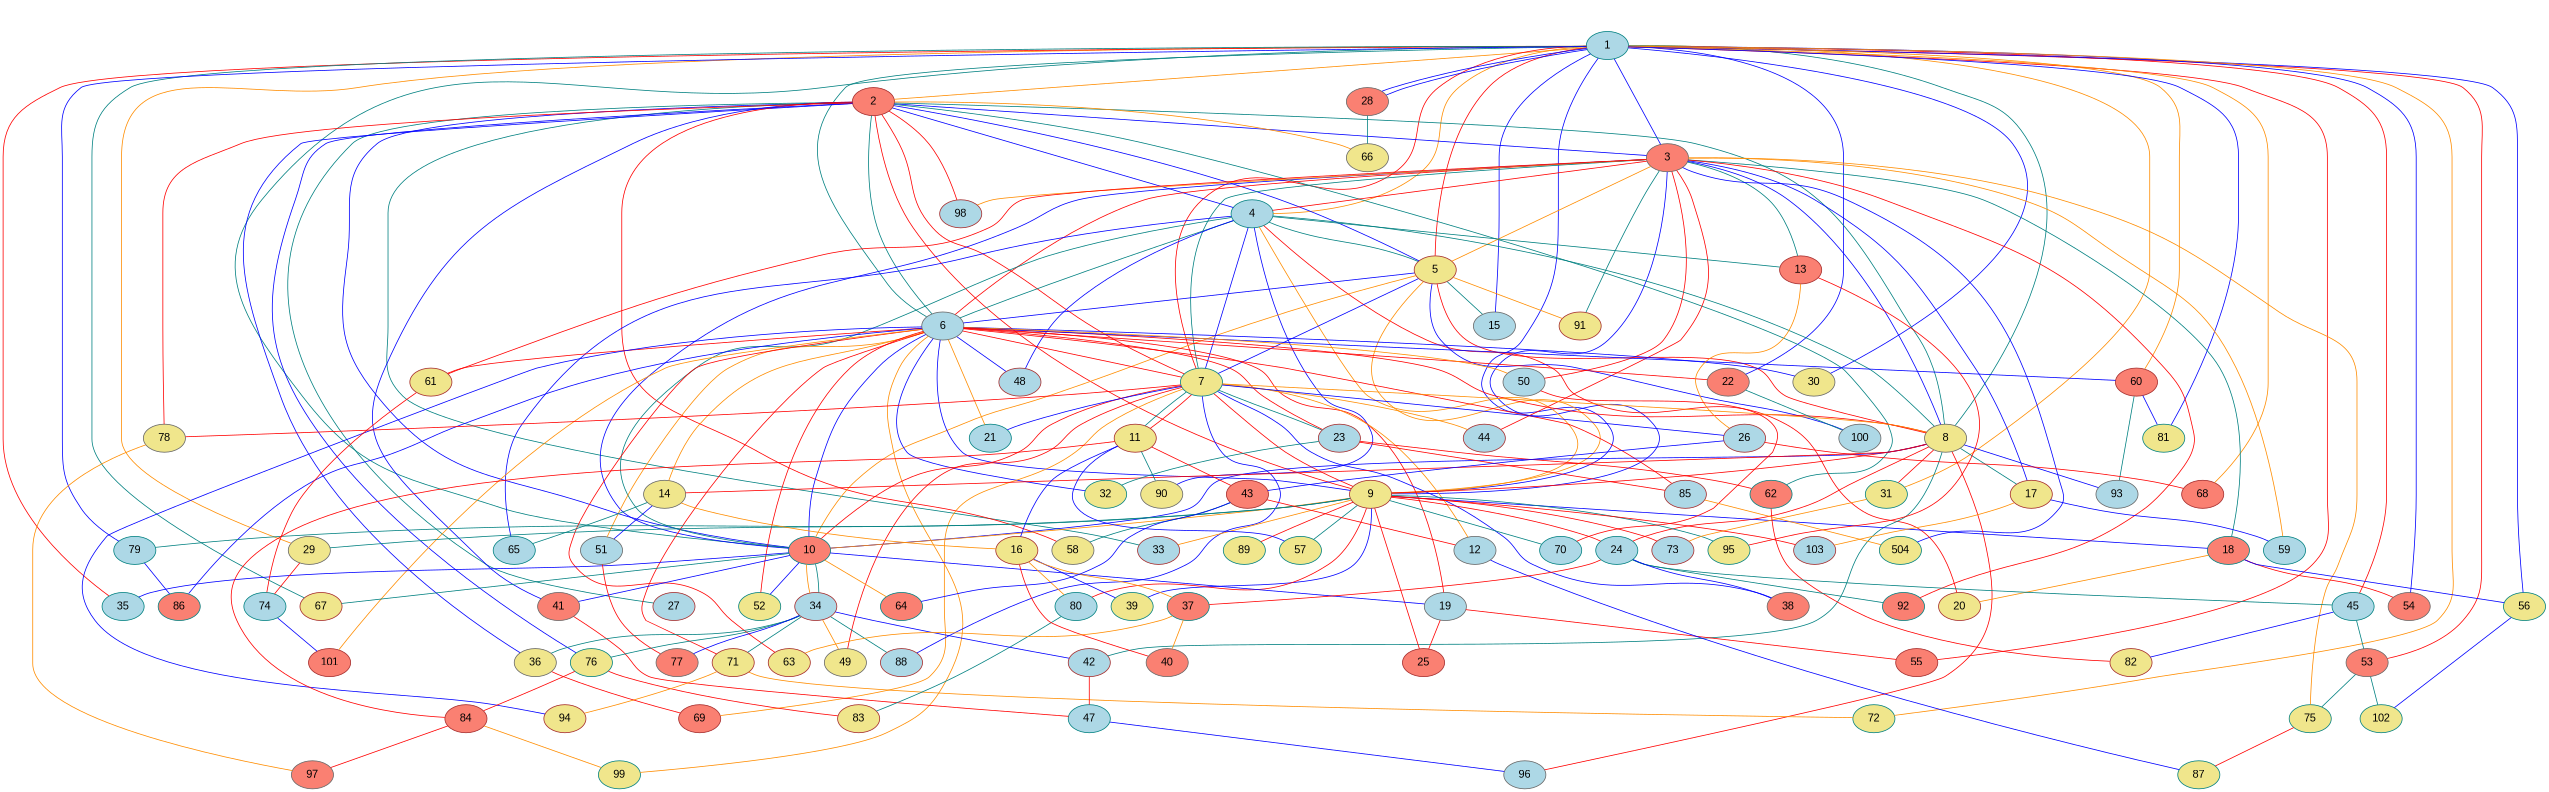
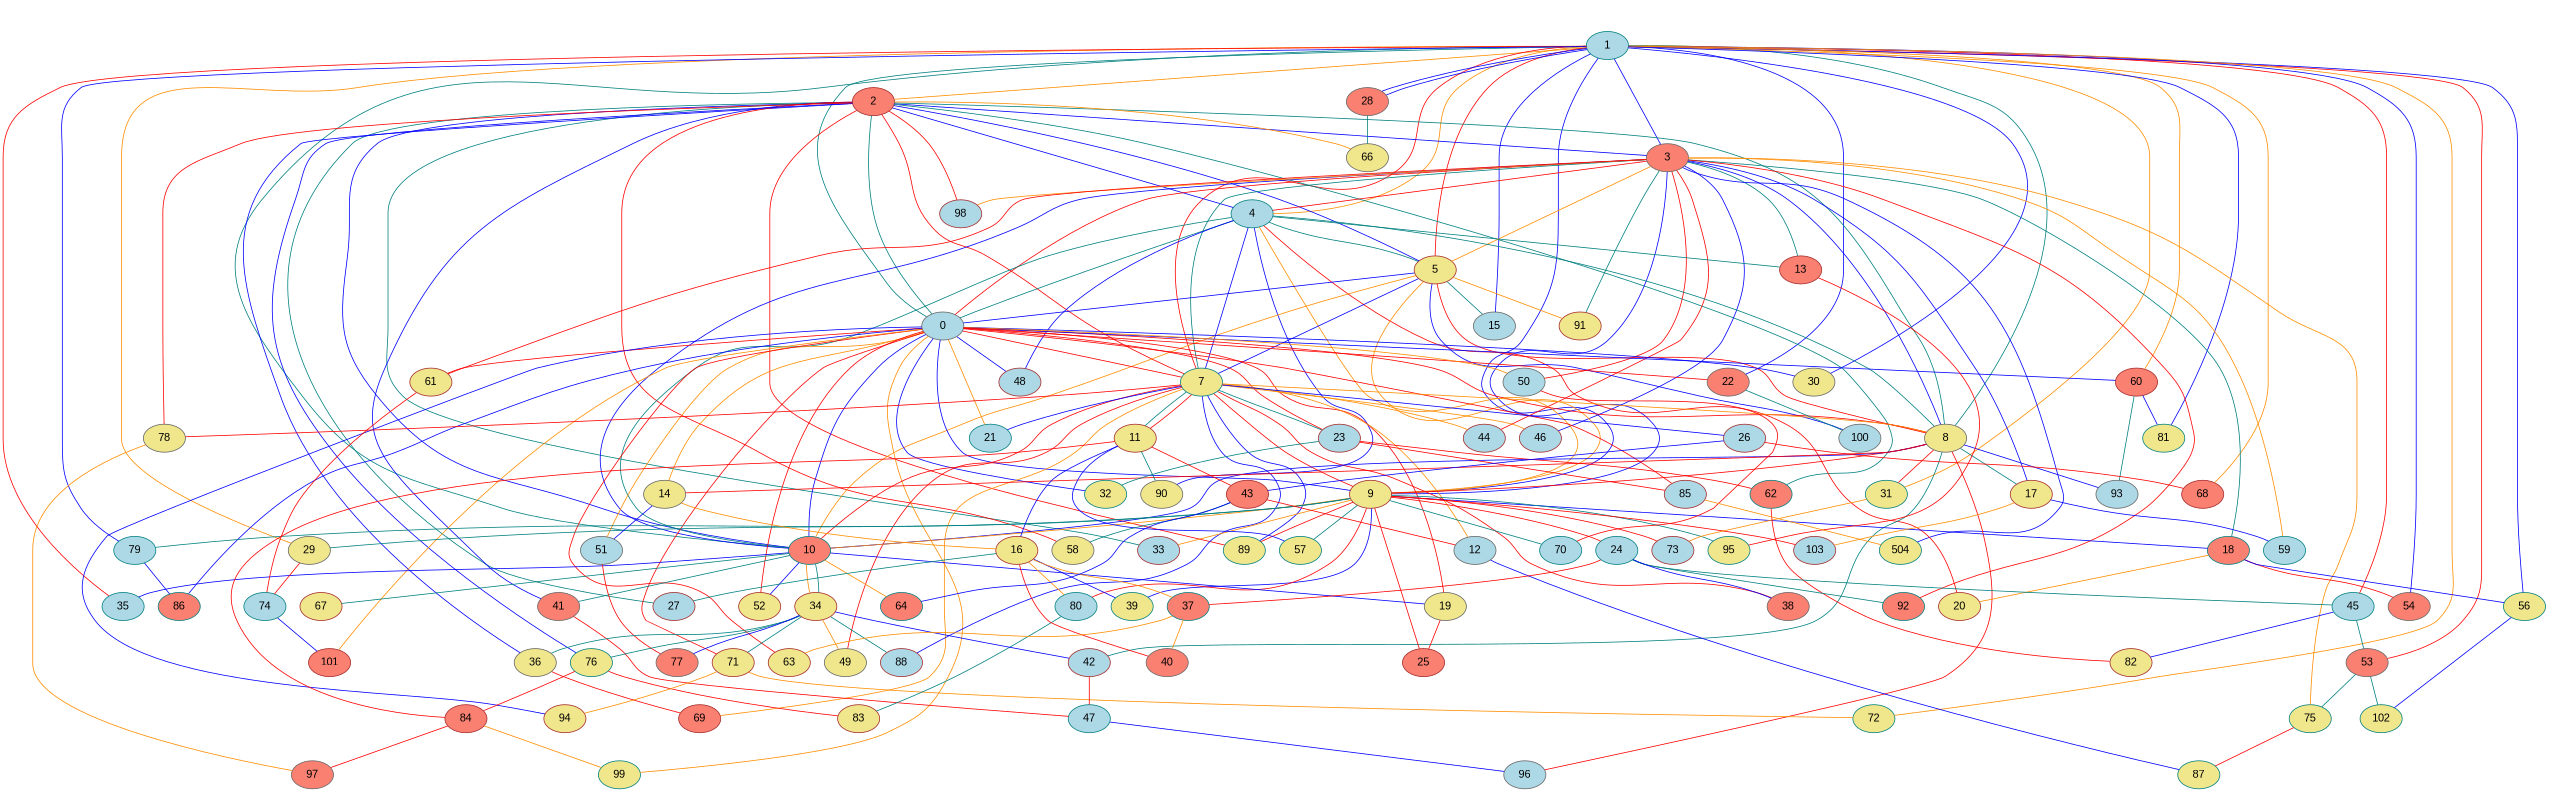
(123, 93) -> none
(943, 326) -> (943, 326)
(1733, 353) -> none
(1060, 362) -> (839, 437)
none -> (1540, 438)
none -> (1277, 464)
(1786, 512) -> none
(1475, 517) -> (1475, 517)
(514, 550) -> none
none -> (837, 575)
(684, 578) -> (684, 578)
(760, 607) -> (760, 607)
(816, 607) -> (816, 607)
(1445, 607) -> (1445, 607)
(1917, 663) -> none
